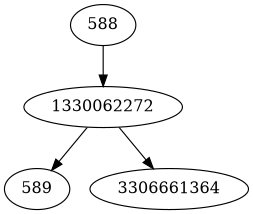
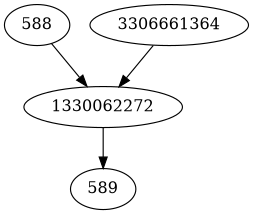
(133, 144) -> (140, 62)
